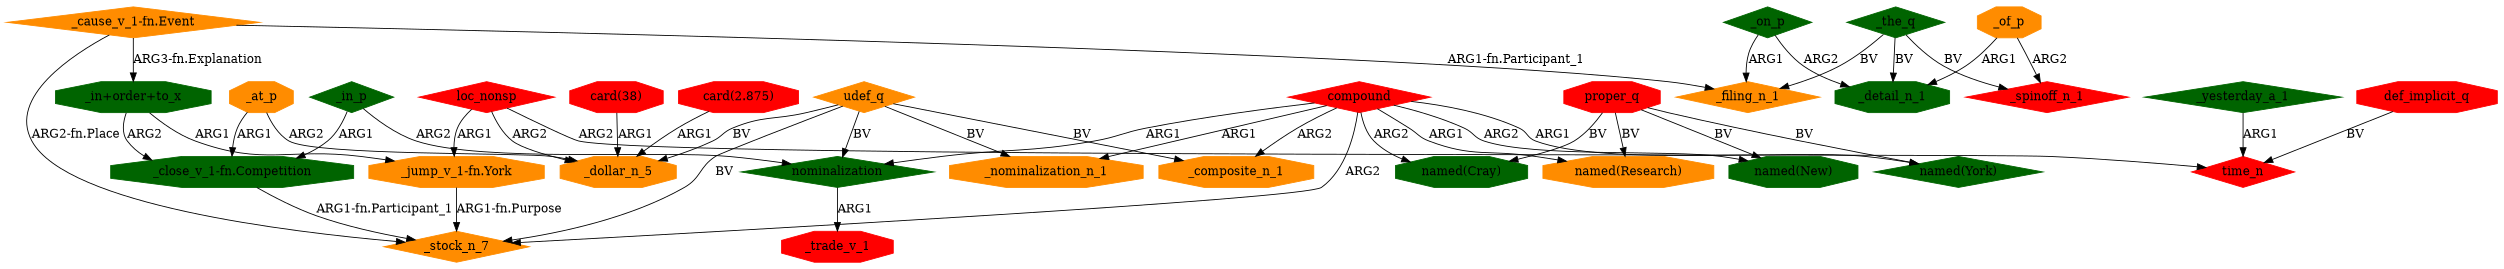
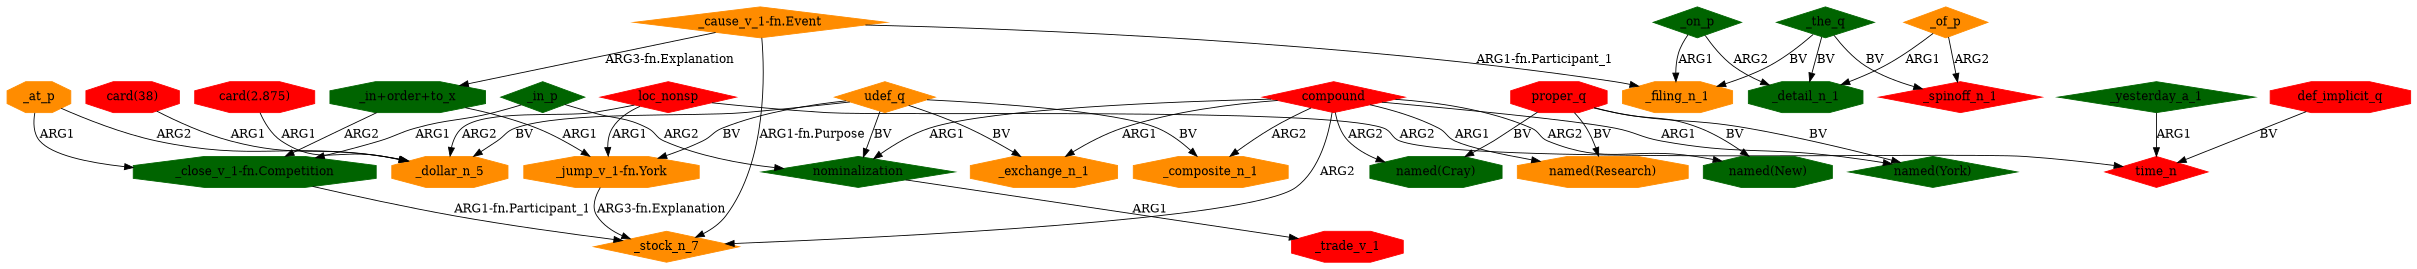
(2009, 22) -> (1946, 22)
(1748, 97) -> (1678, 97)
(76, 135) -> (812, 135)
(1046, 172) -> (1044, 172)
(684, 187) -> (753, 118)
(509, 209) -> (661, 209)
